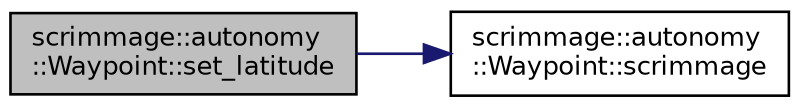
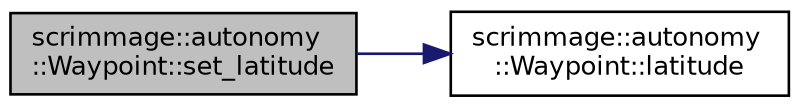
(620, 54) -> (620, 54)
